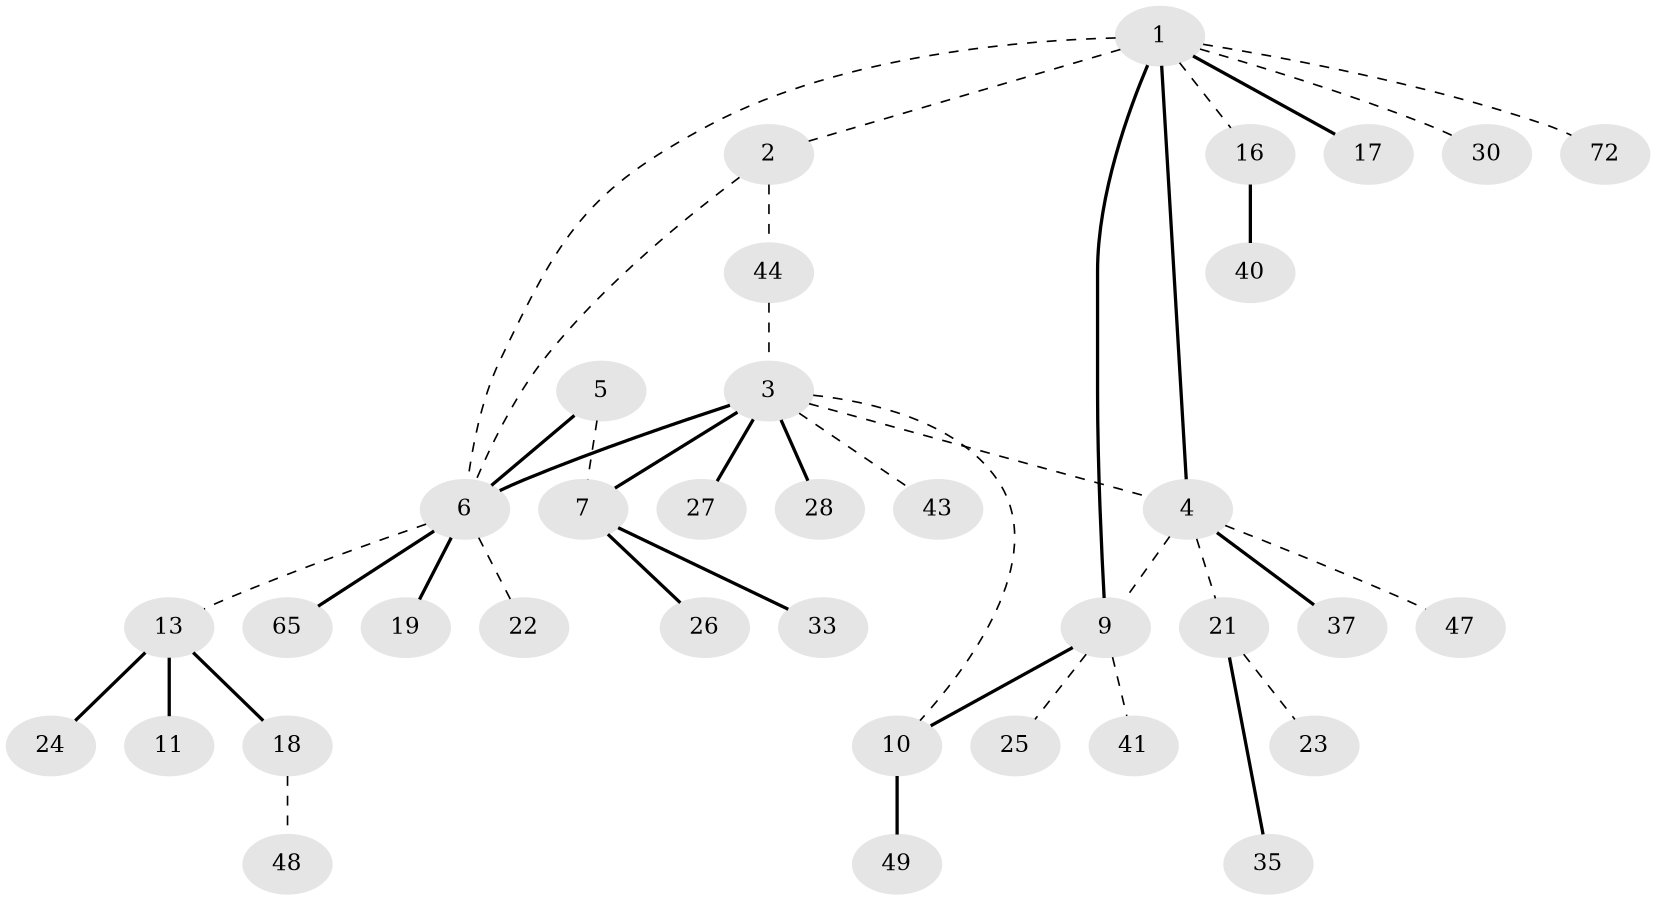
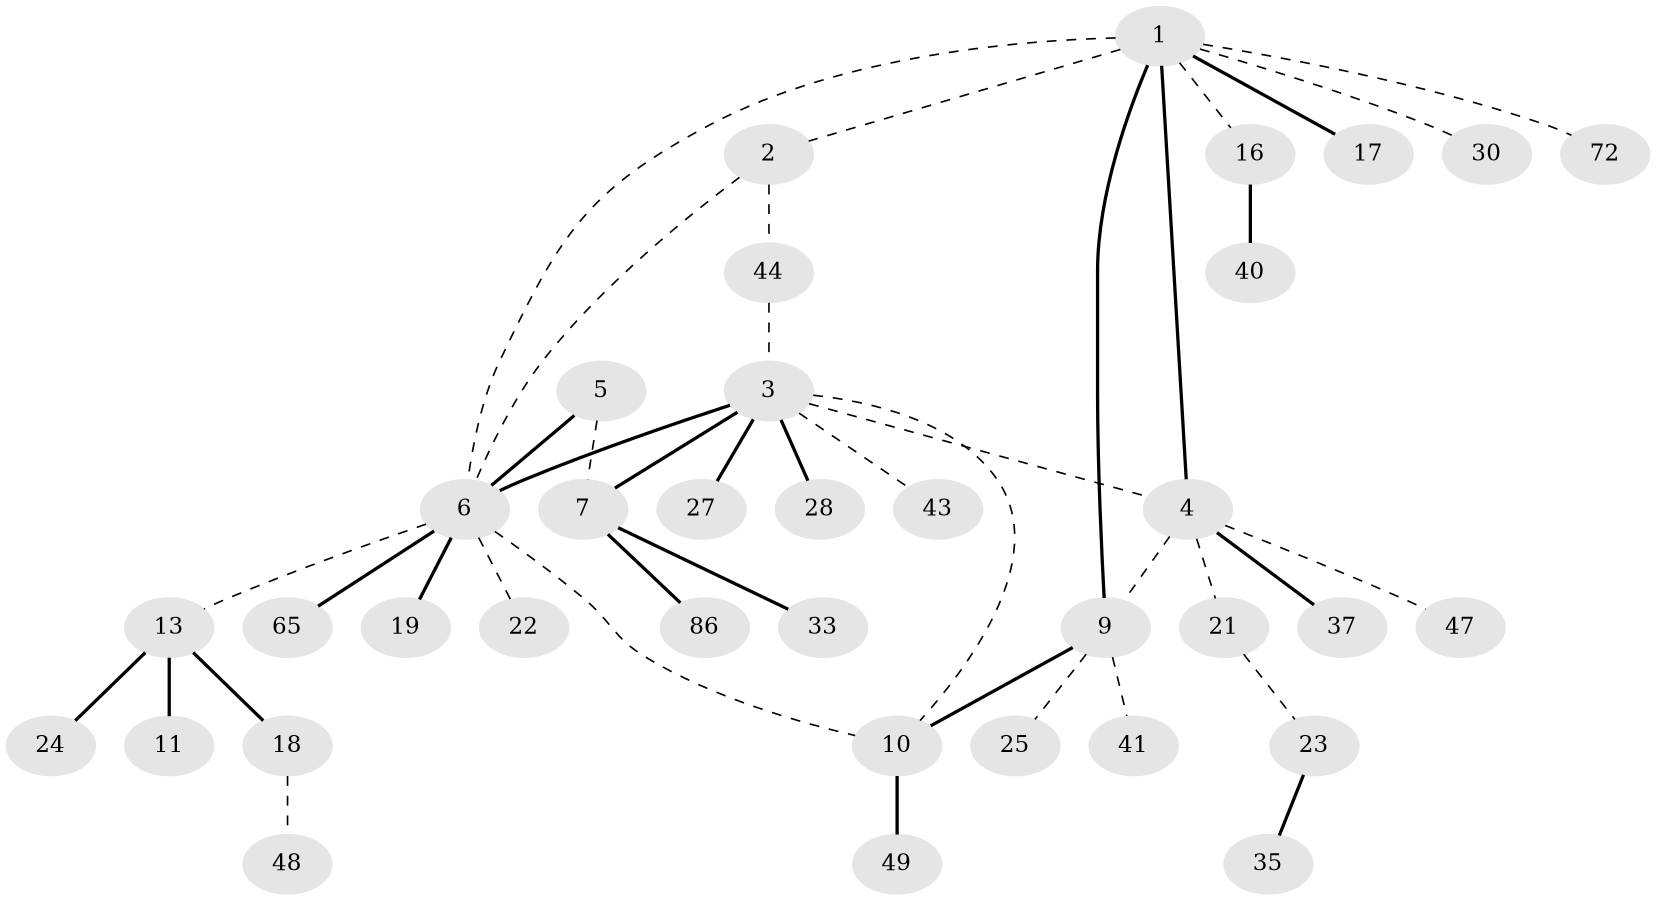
(705, 628) -> (705, 628)
none -> (658, 664)
(1246, 746) -> (1291, 805)
